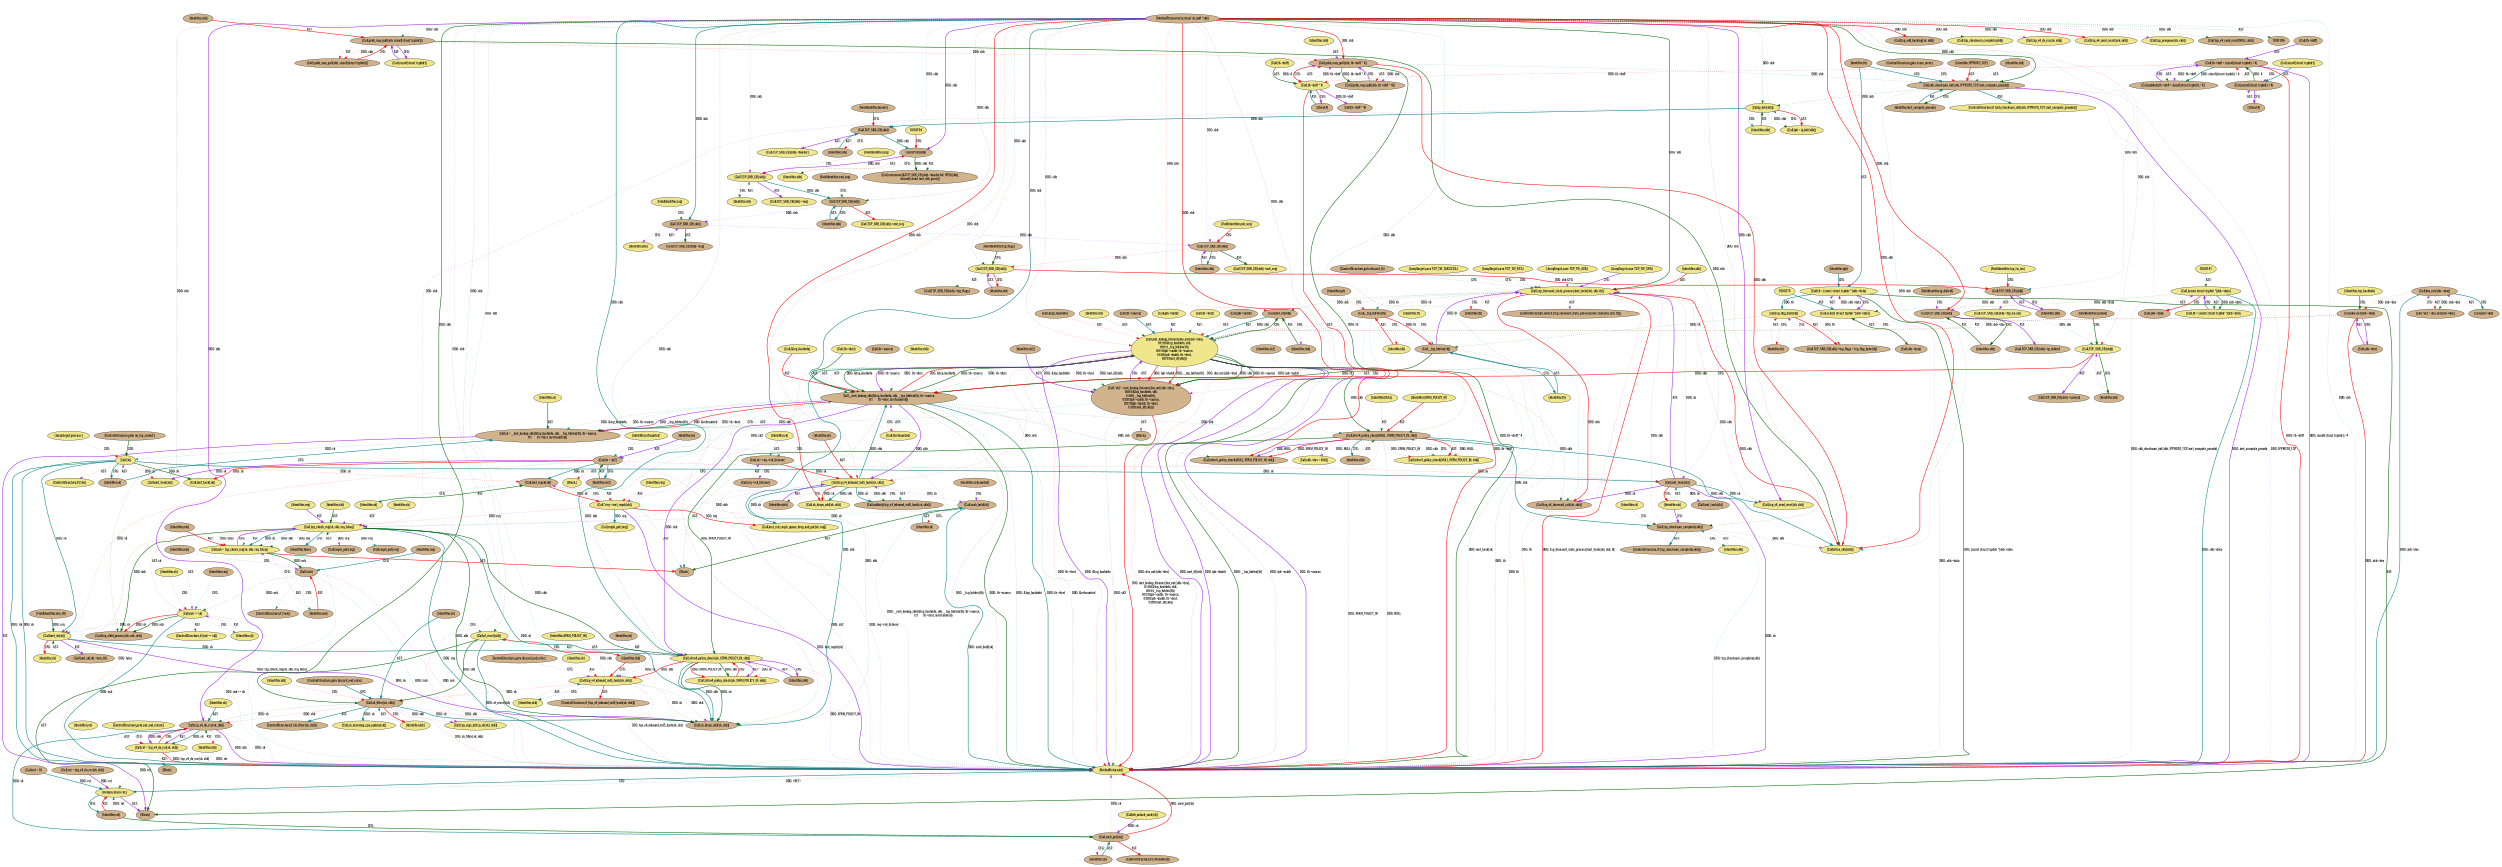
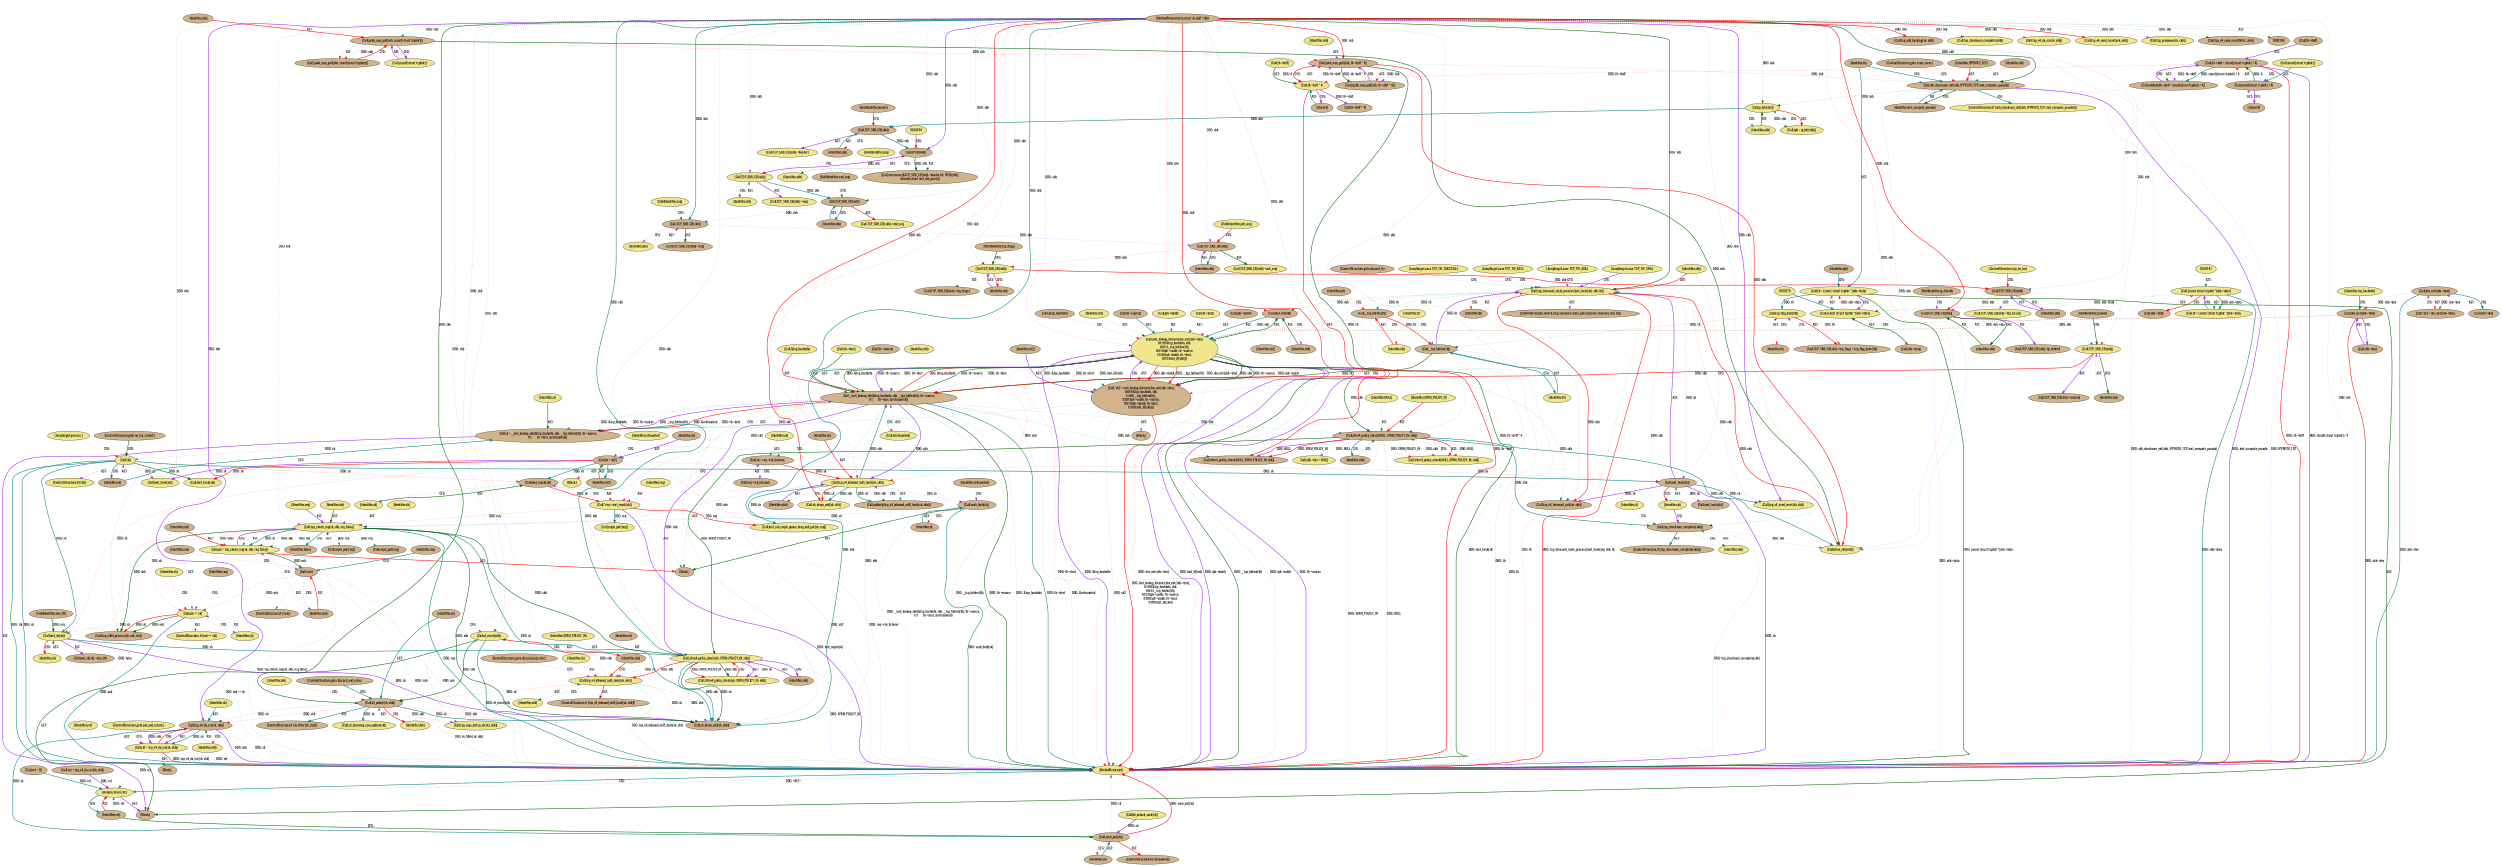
(1826, 34) -> (1826, 34)
(926, 120) -> (396, 28)
(2008, 269) -> (2008, 269)
(157, 561) -> (157, 561)
(380, 703) -> (380, 703)
